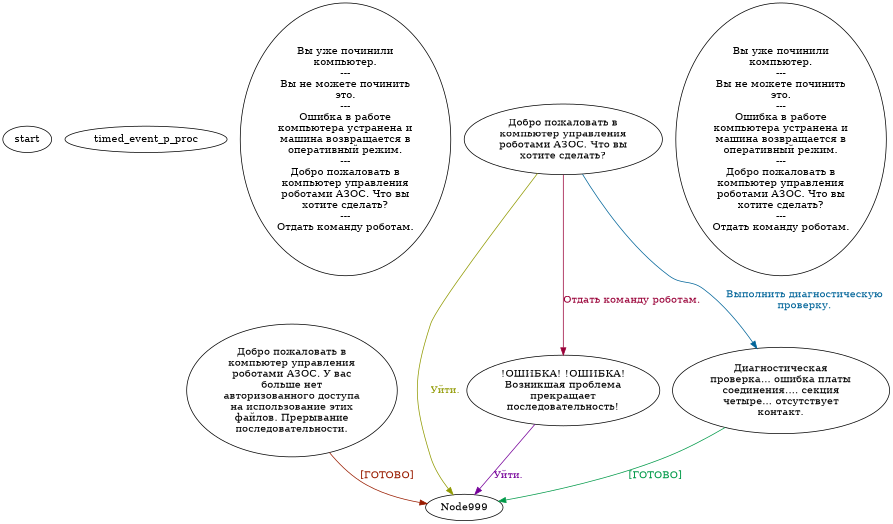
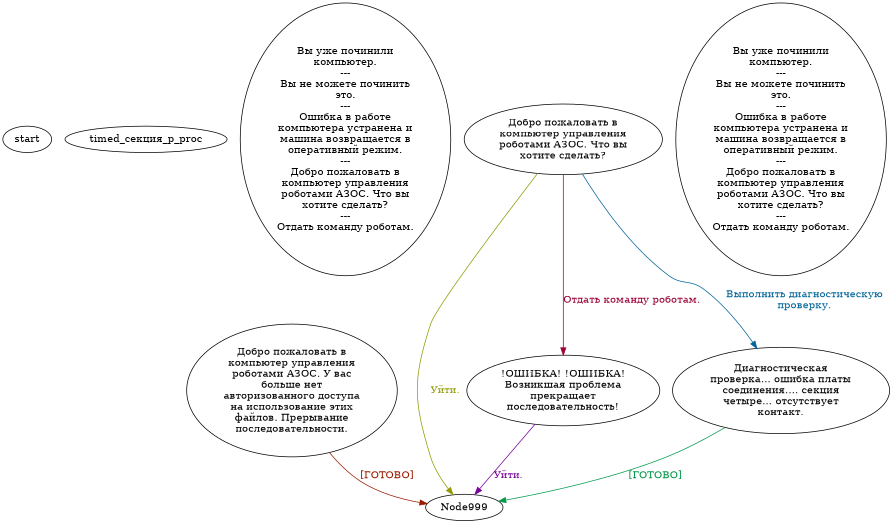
(146, 139) -> (146, 139)
